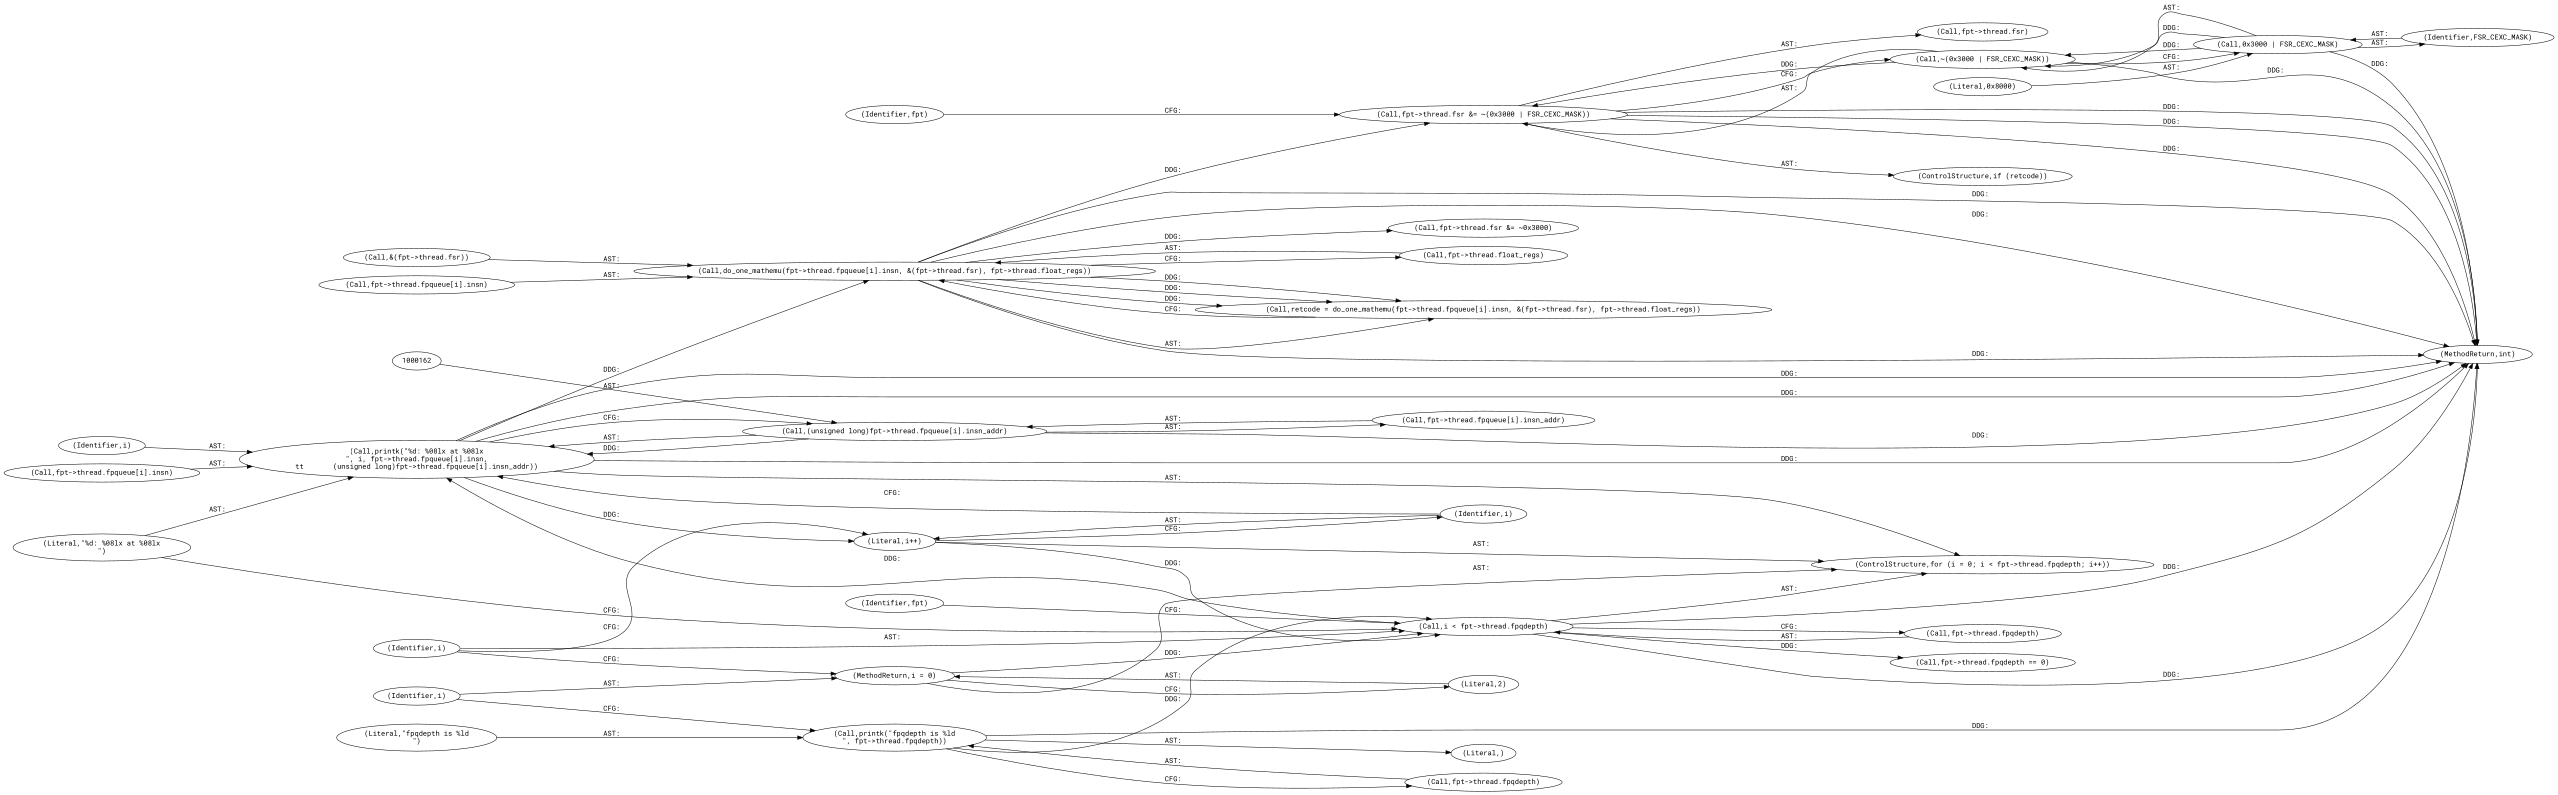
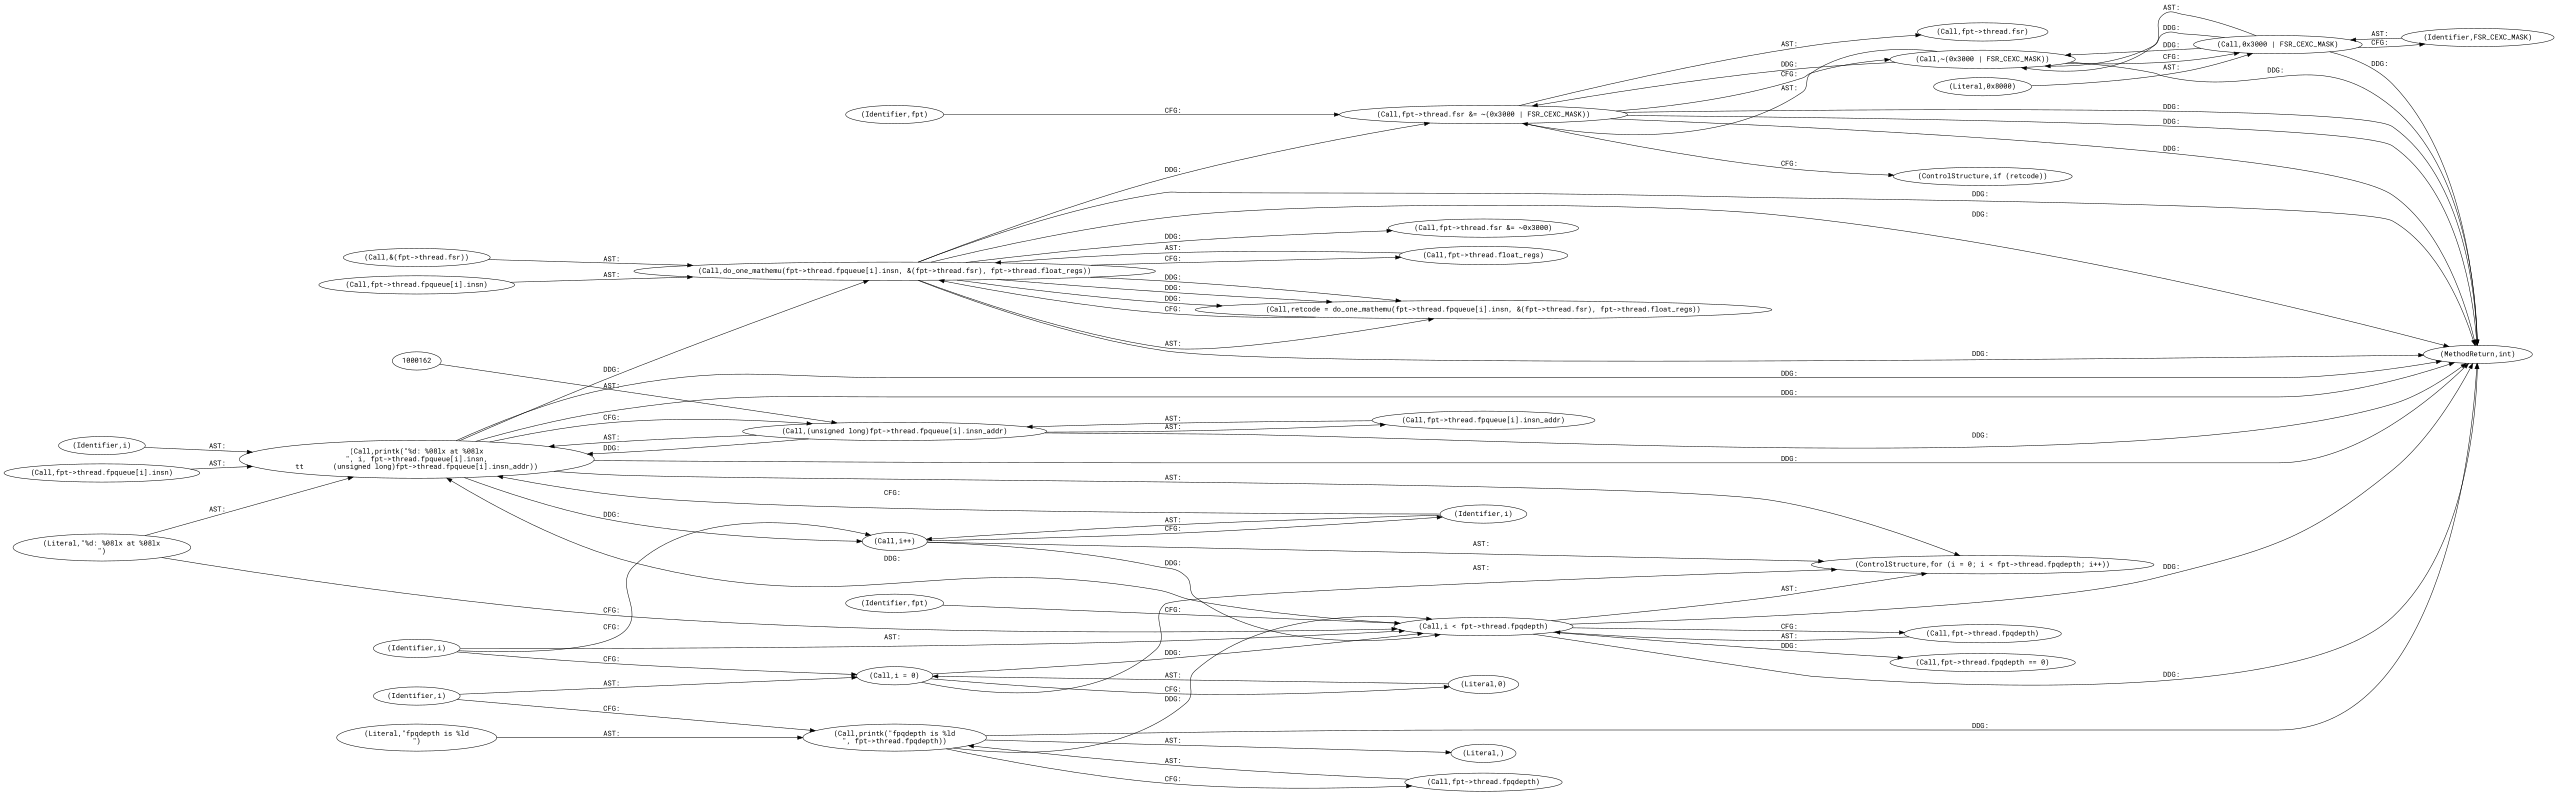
(2382, 43) -> (2382, 43)
(1792, 164) -> (1792, 164)
(895, 541) -> (895, 541)
(895, 676) -> (895, 676)
(1483, 684) -> (1483, 684)
